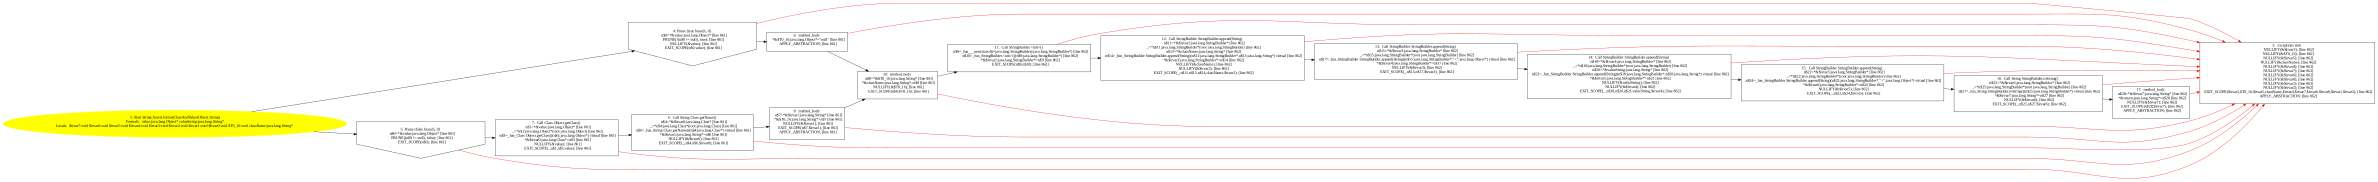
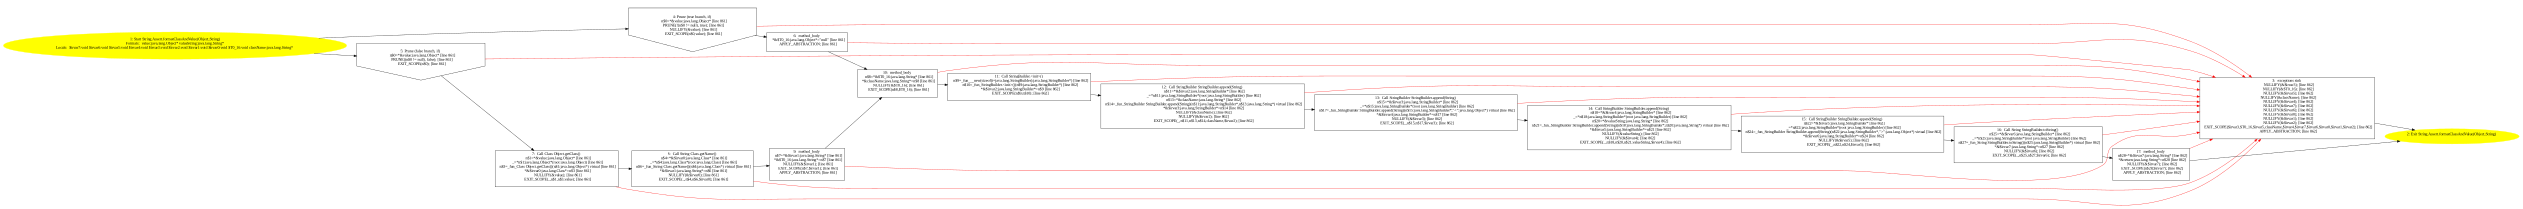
none -> (2452, 136)
